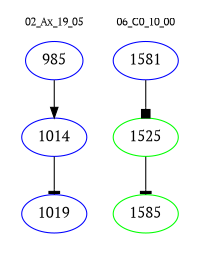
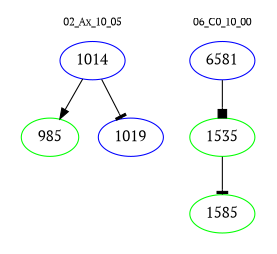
(54, 23) -> (93, 23)
(54, 61) -> (50, 137)
(146, 61) -> (222, 61)
(54, 94) -> (74, 94)
(146, 137) -> (222, 137)
